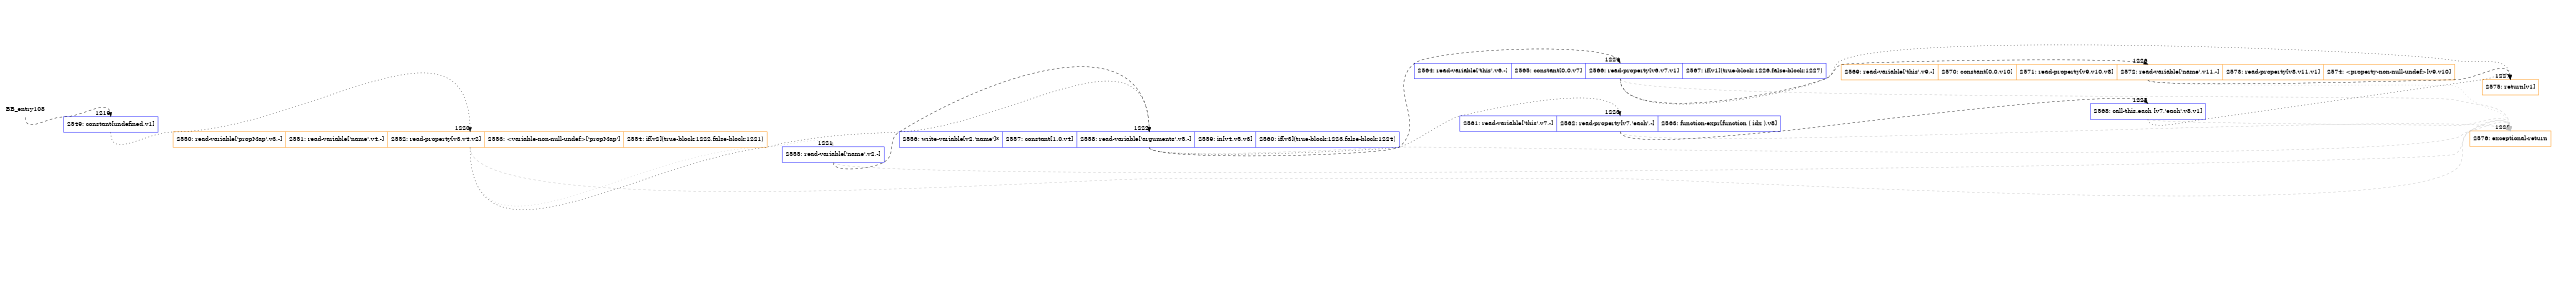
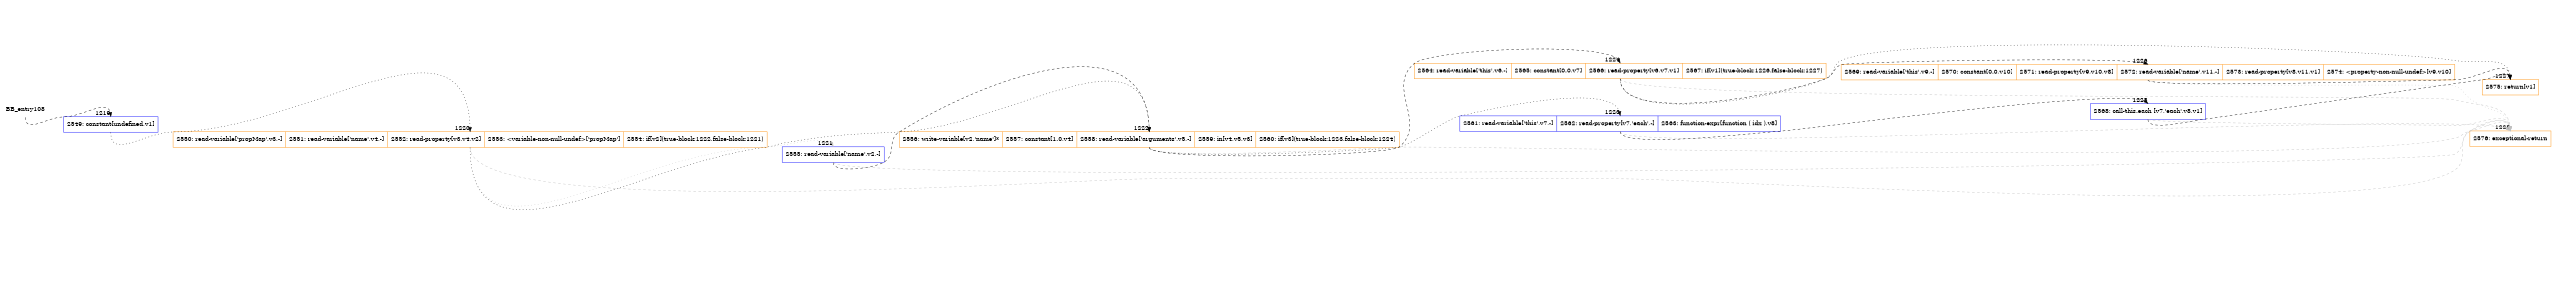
(1620, 71) -> (1620, 71)
(2328, 102) -> (2328, 102)
(1149, 140) -> (1149, 140)
